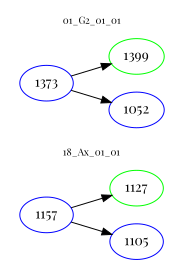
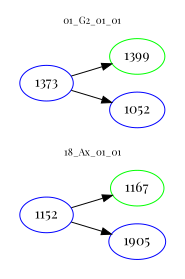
(137, 188) -> (137, 188)
(47, 215) -> (47, 215)
(137, 242) -> (137, 242)
